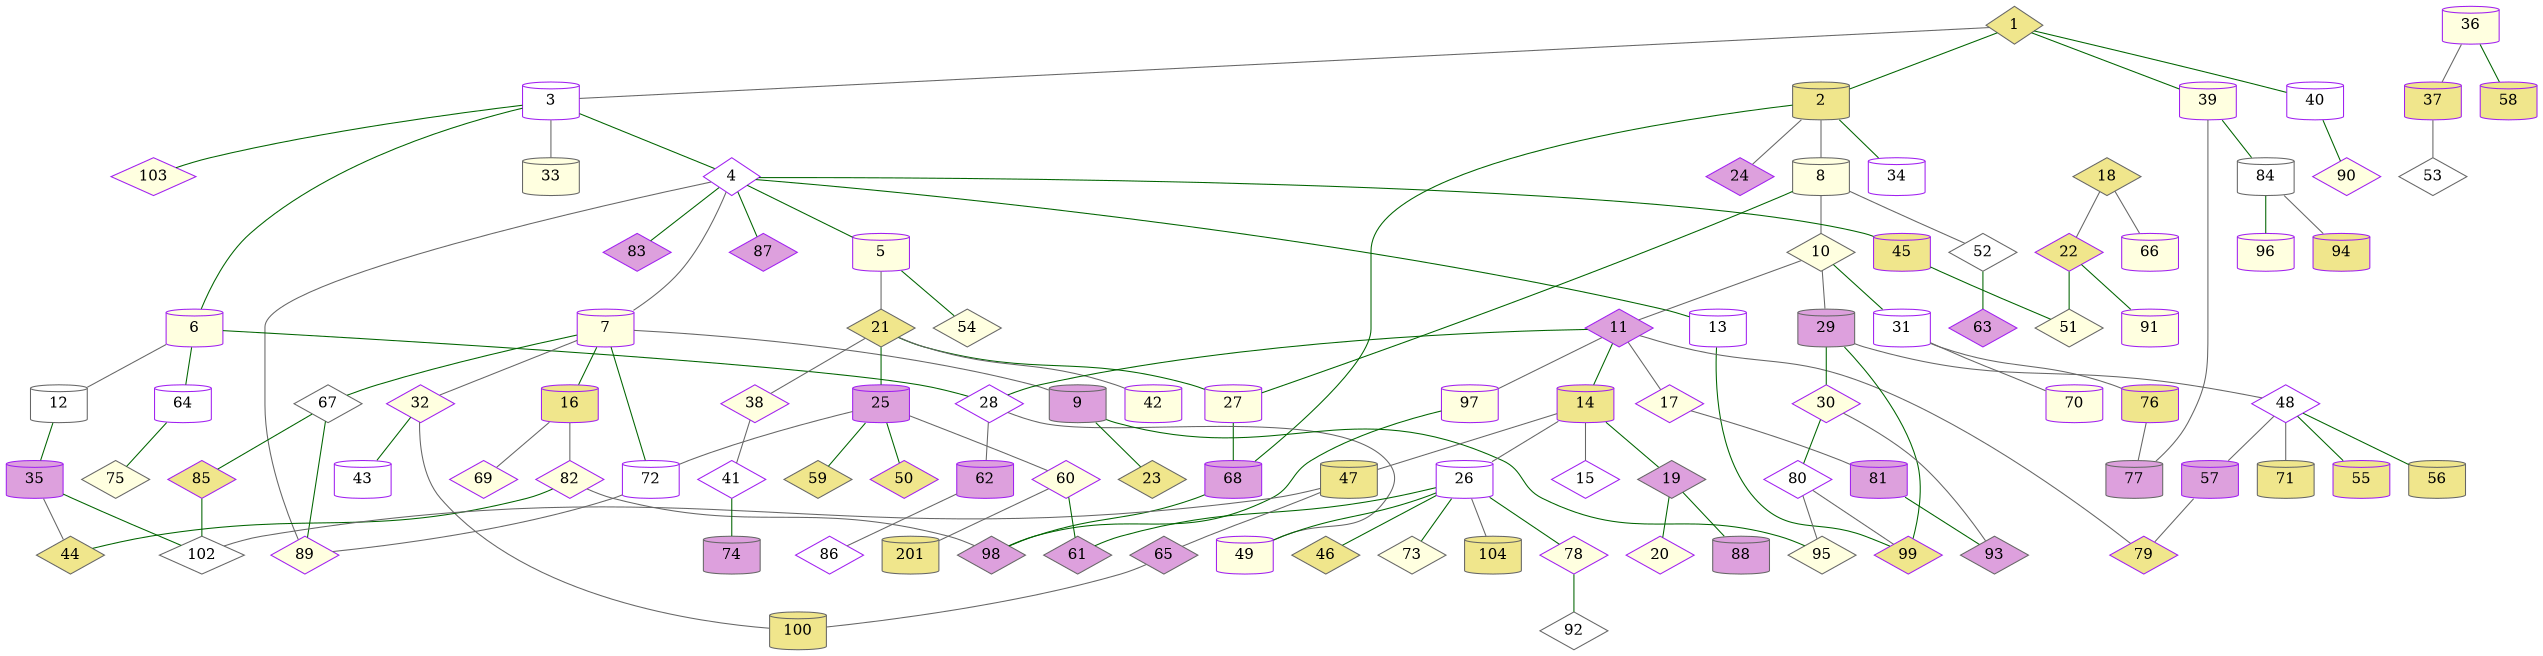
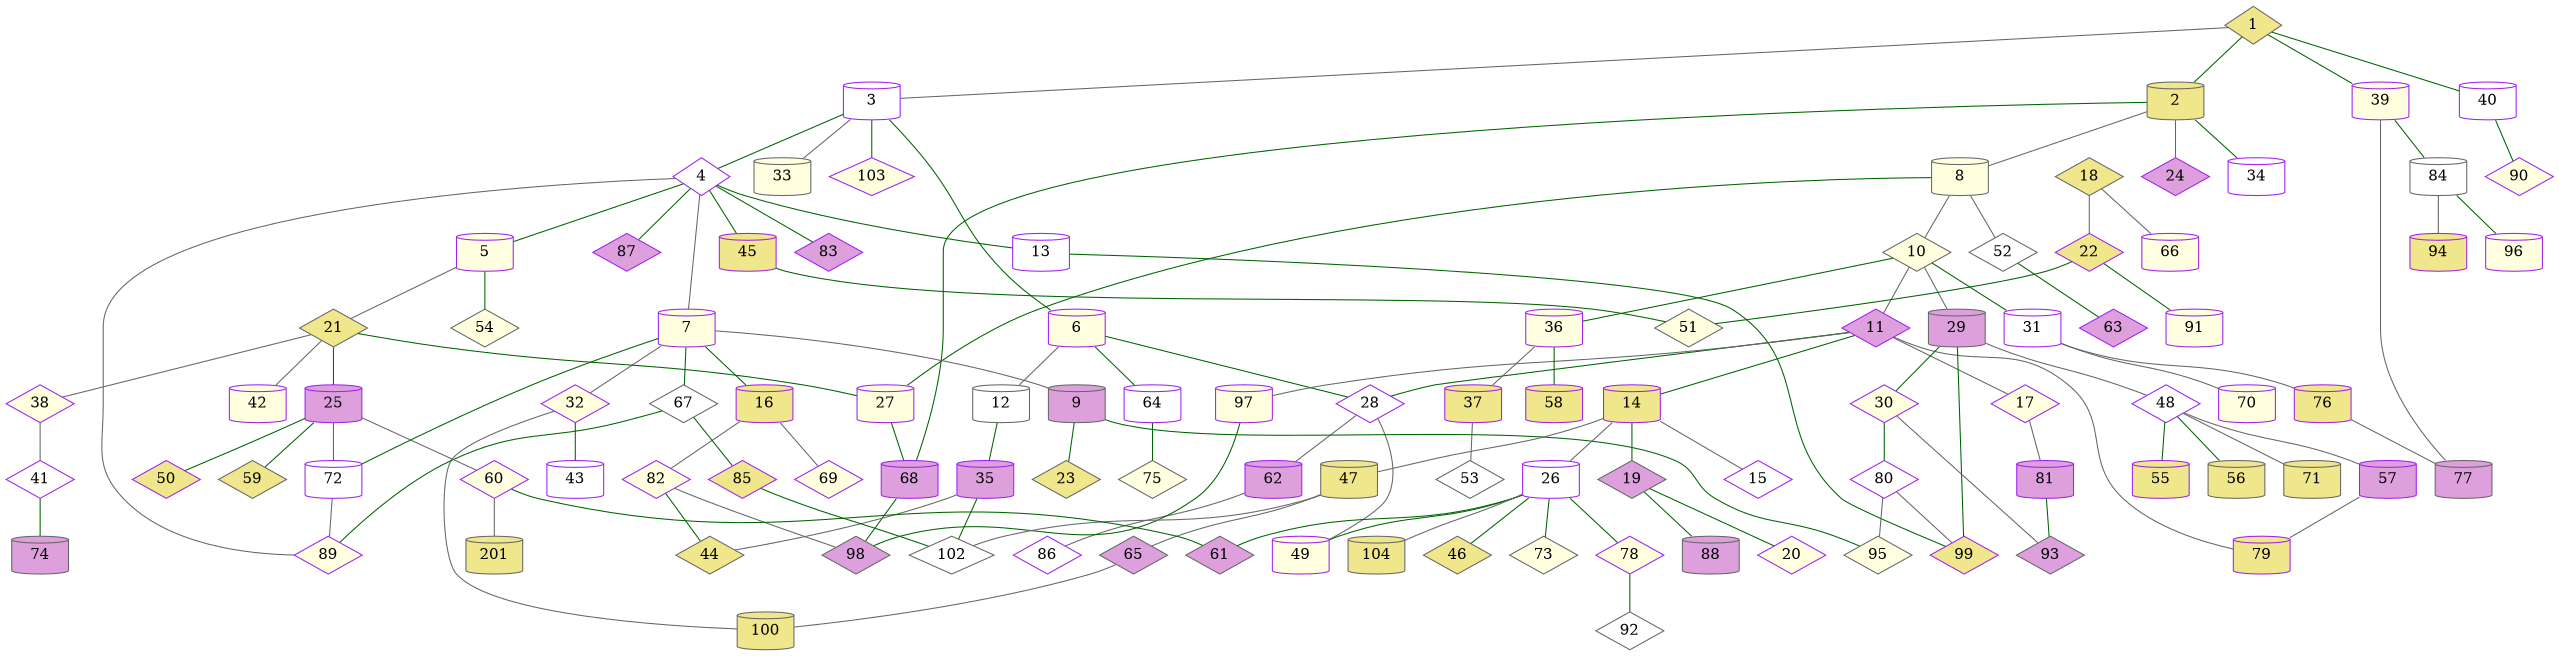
none -> (1738, 290)
(2144, 555) -> (2262, 555)
